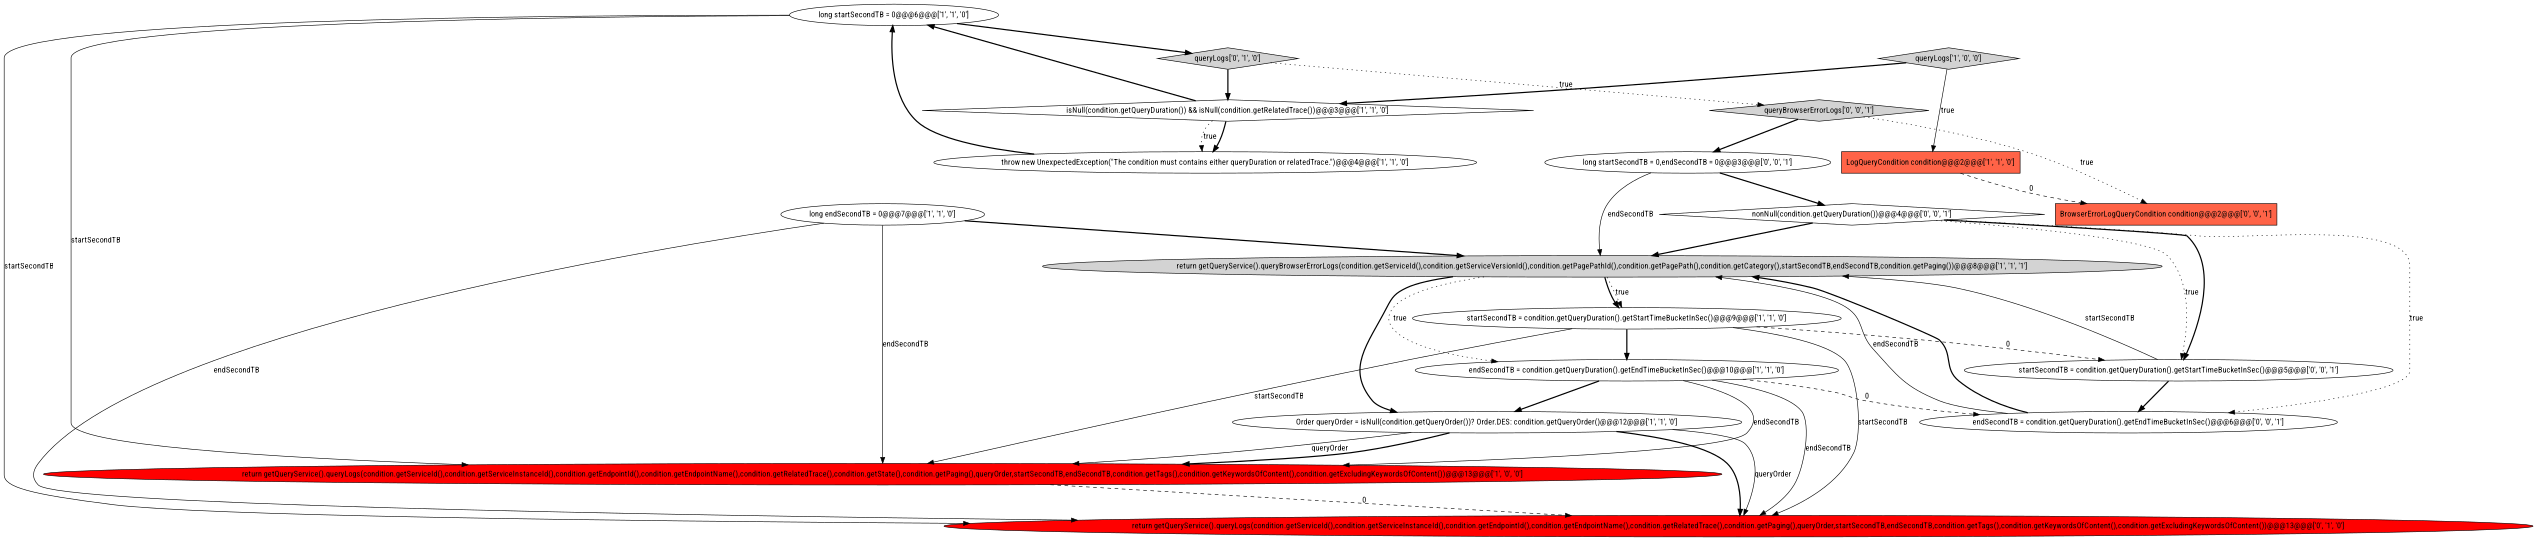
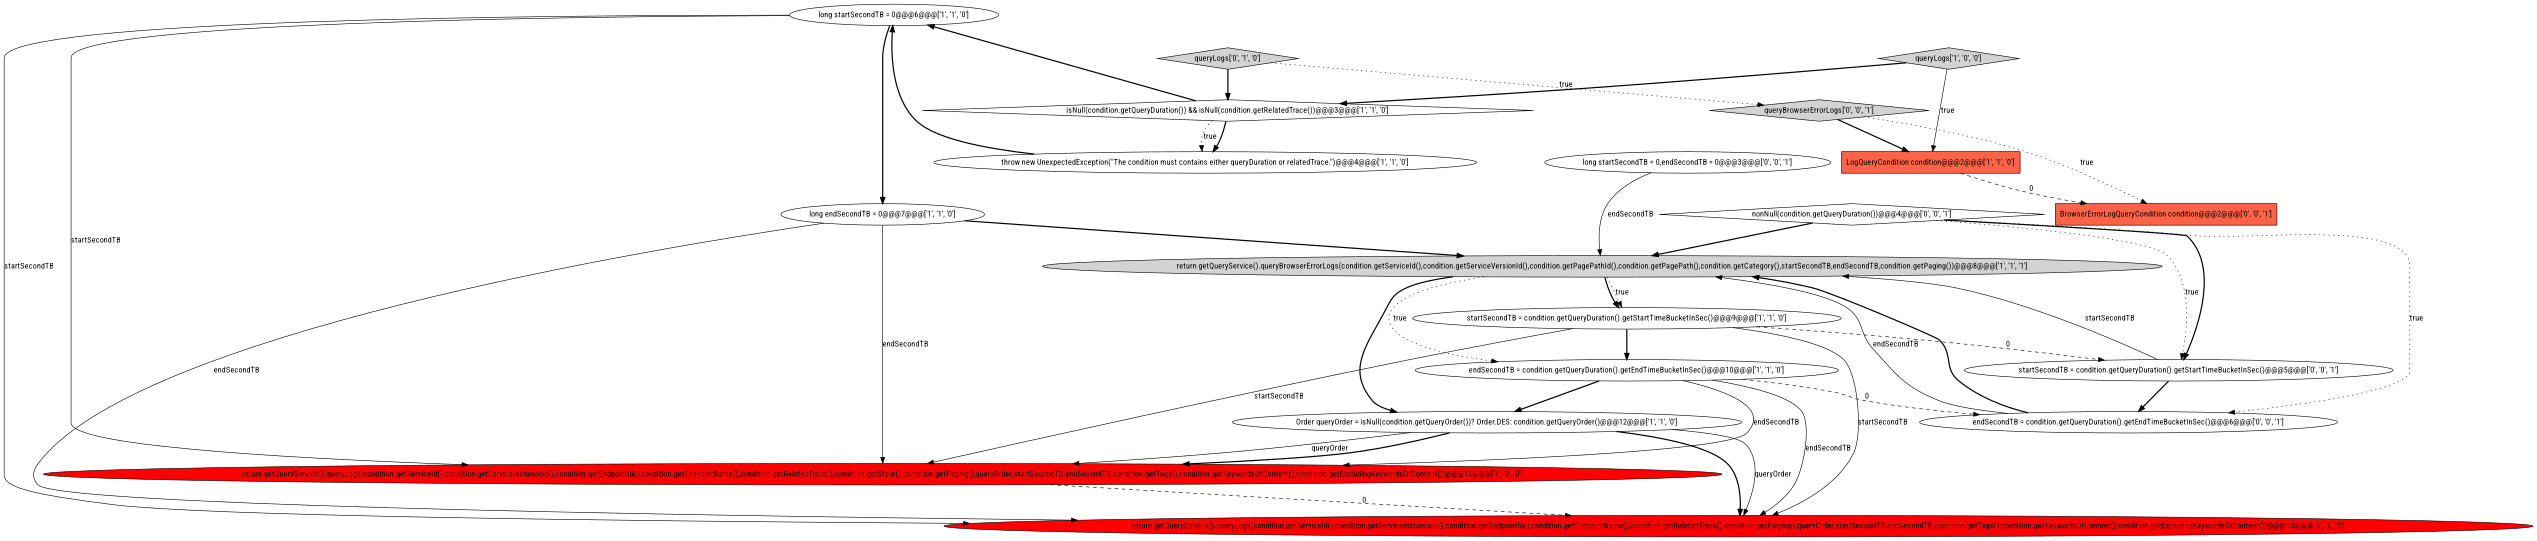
(1071, 38) -> (883, 111)
(1759, 134) -> (1870, 134)
(1769, 188) -> none
